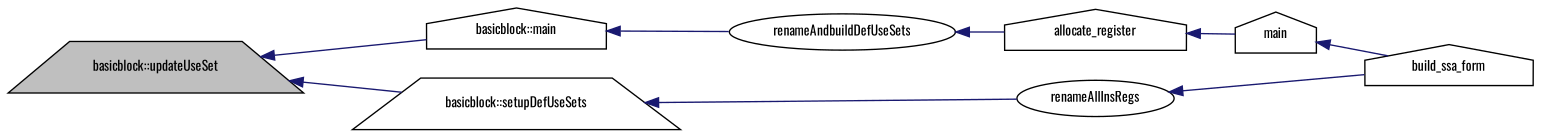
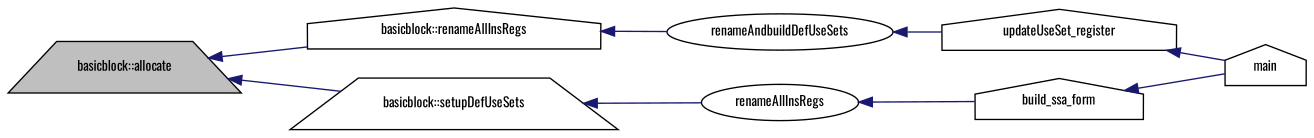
(516, 31) -> (454, 31)
(1096, 32) -> (1059, 32)
(1359, 50) -> (1181, 81)
(156, 67) -> (125, 67)
